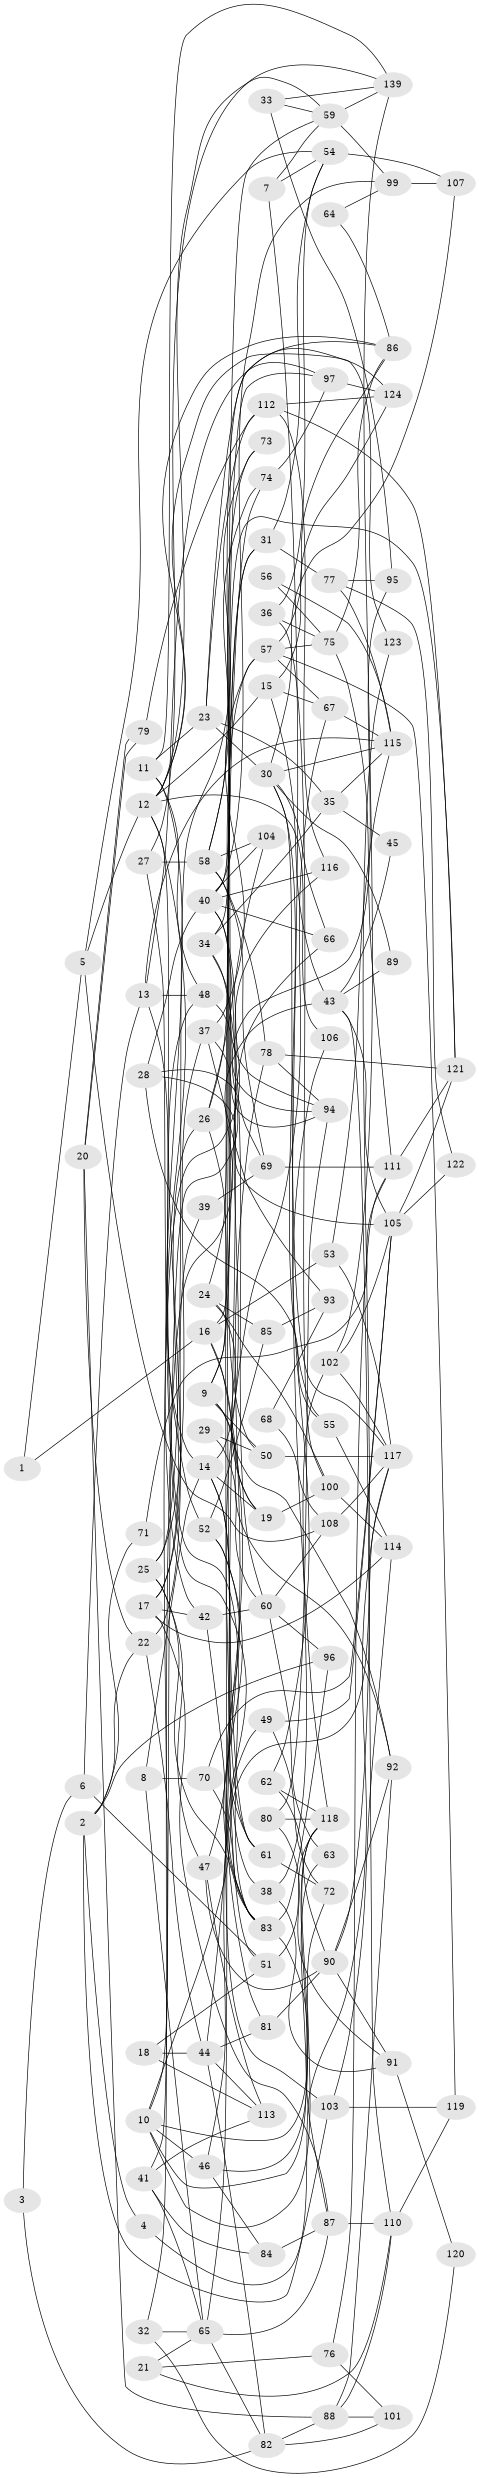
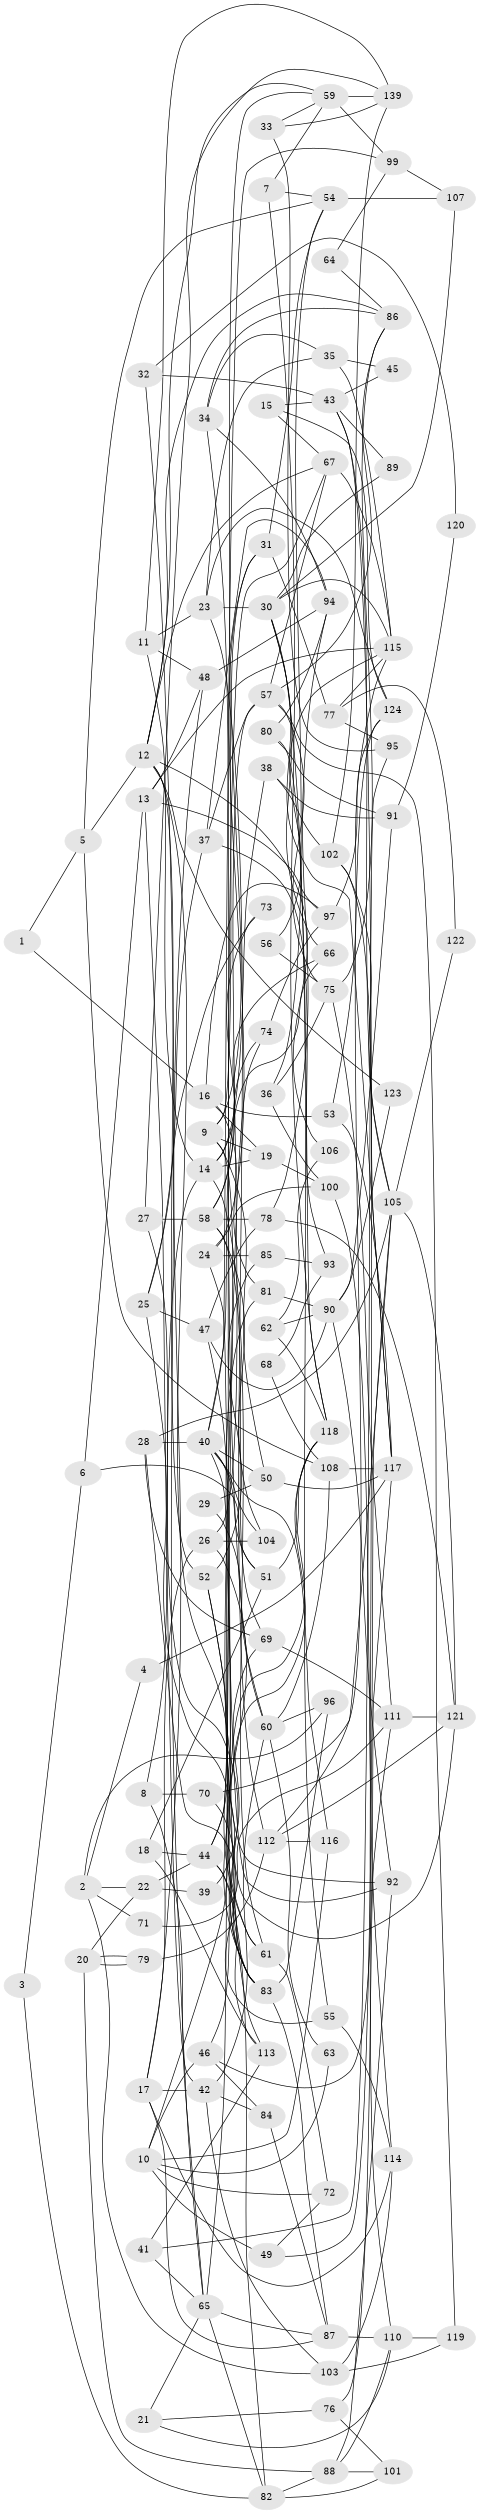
(210, 749) -> (191, 579)
(186, 2233) -> (240, 2105)
